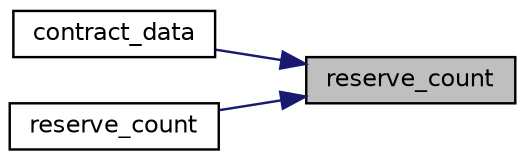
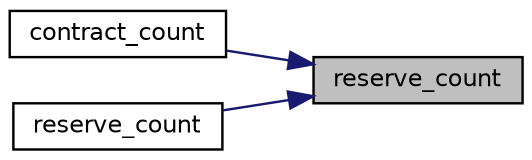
(114, 34) -> (118, 34)
